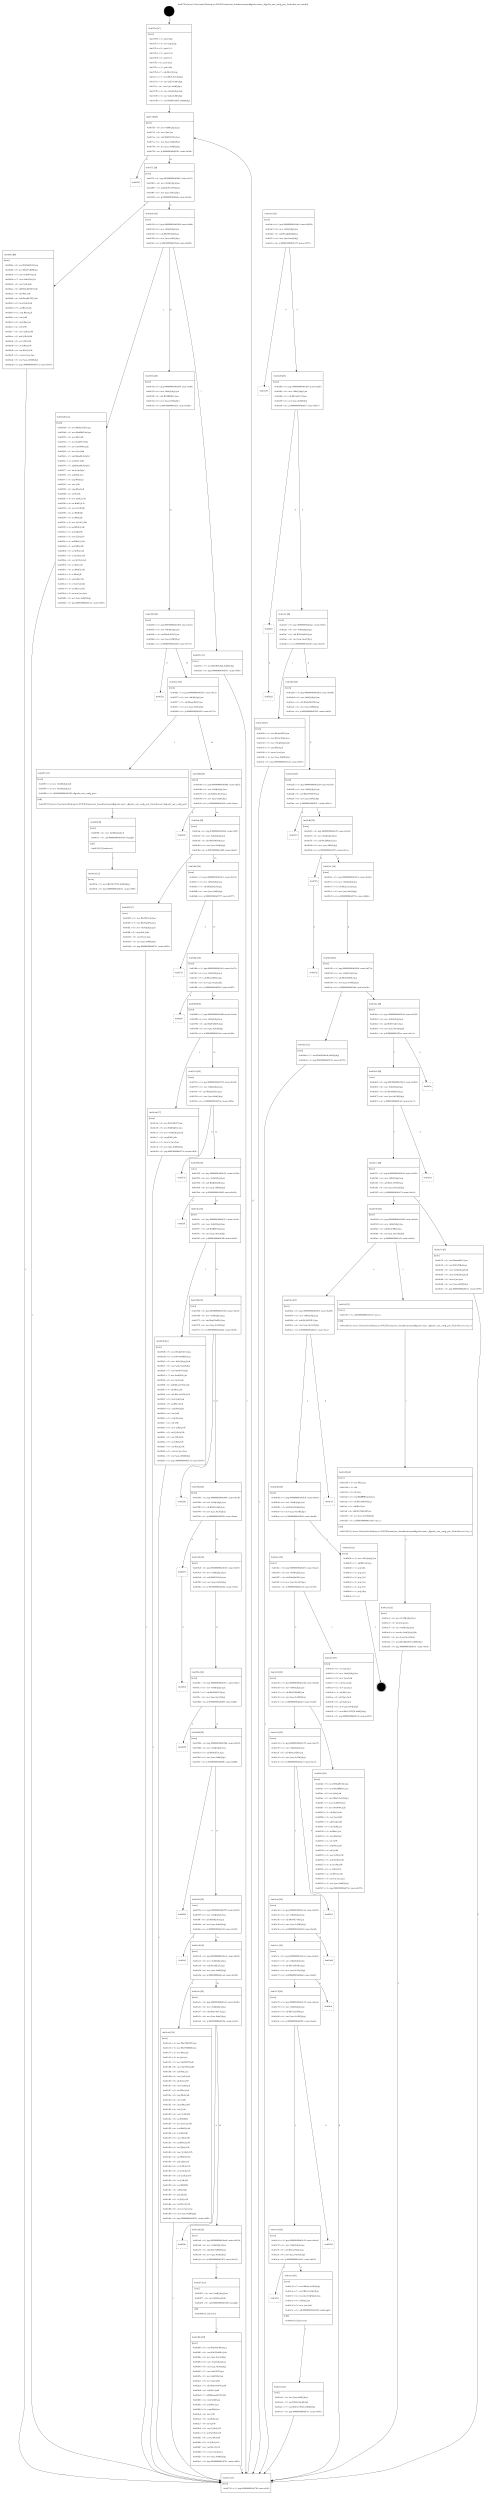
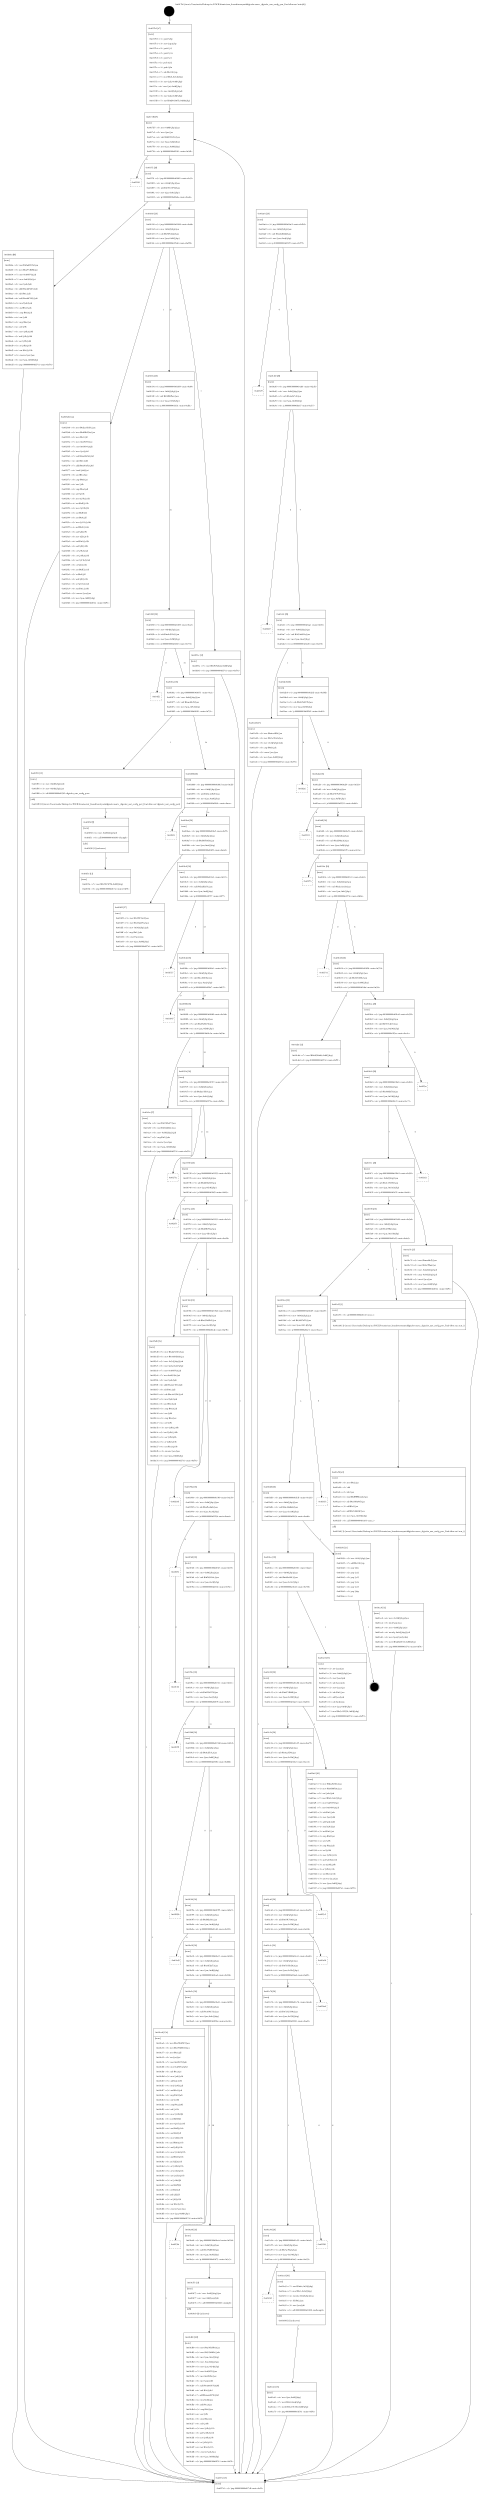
(269, 662) -> (302, 749)
(313, 926) -> (331, 934)
